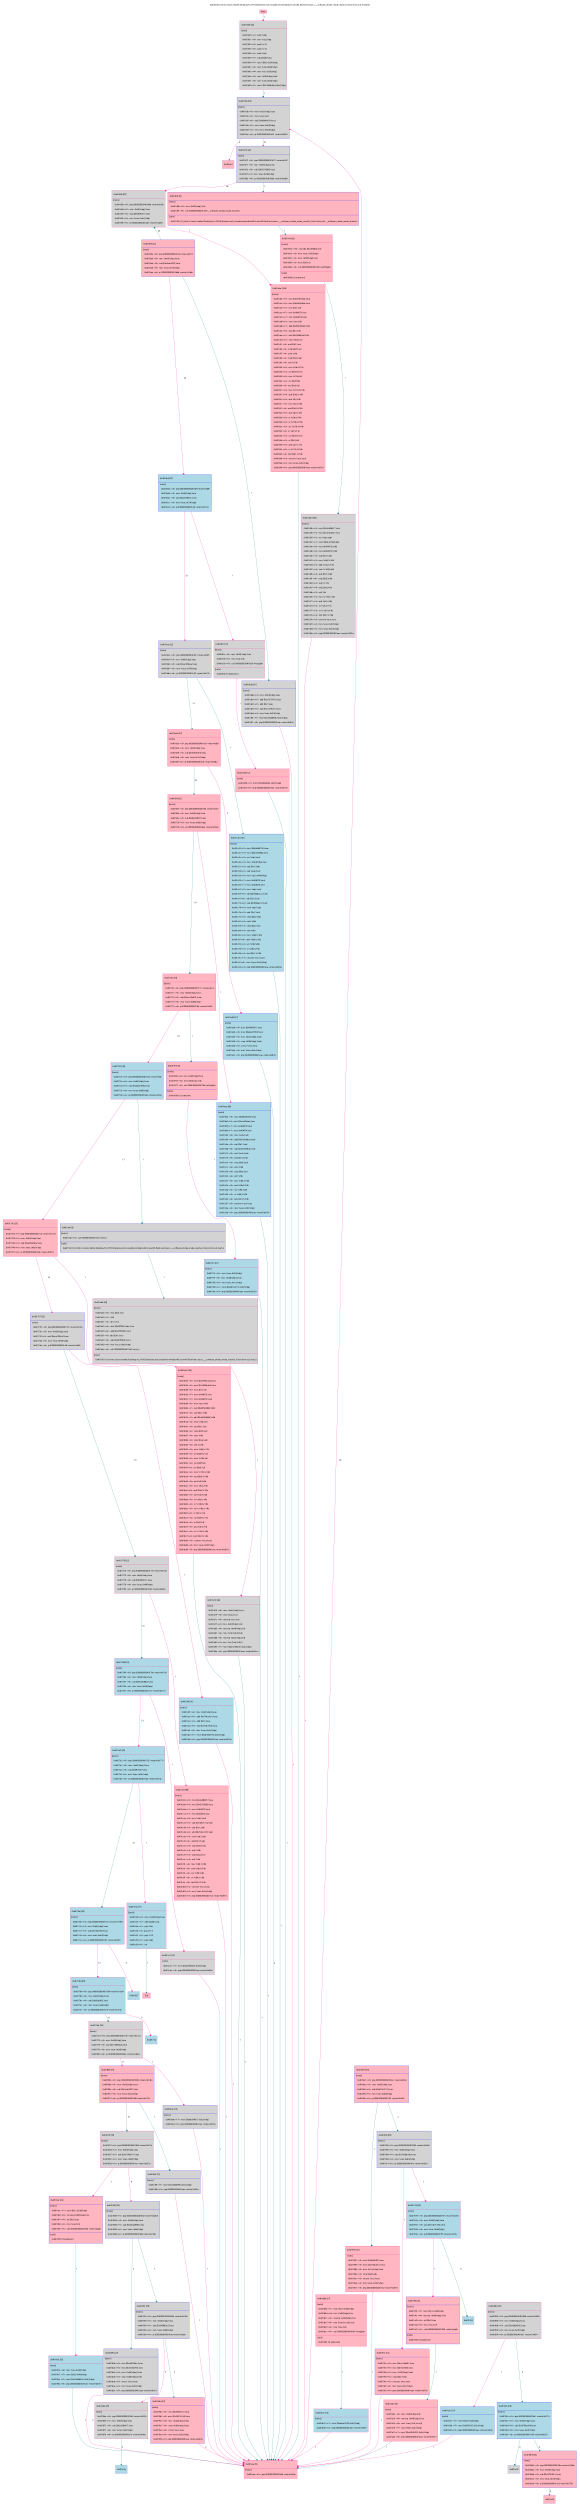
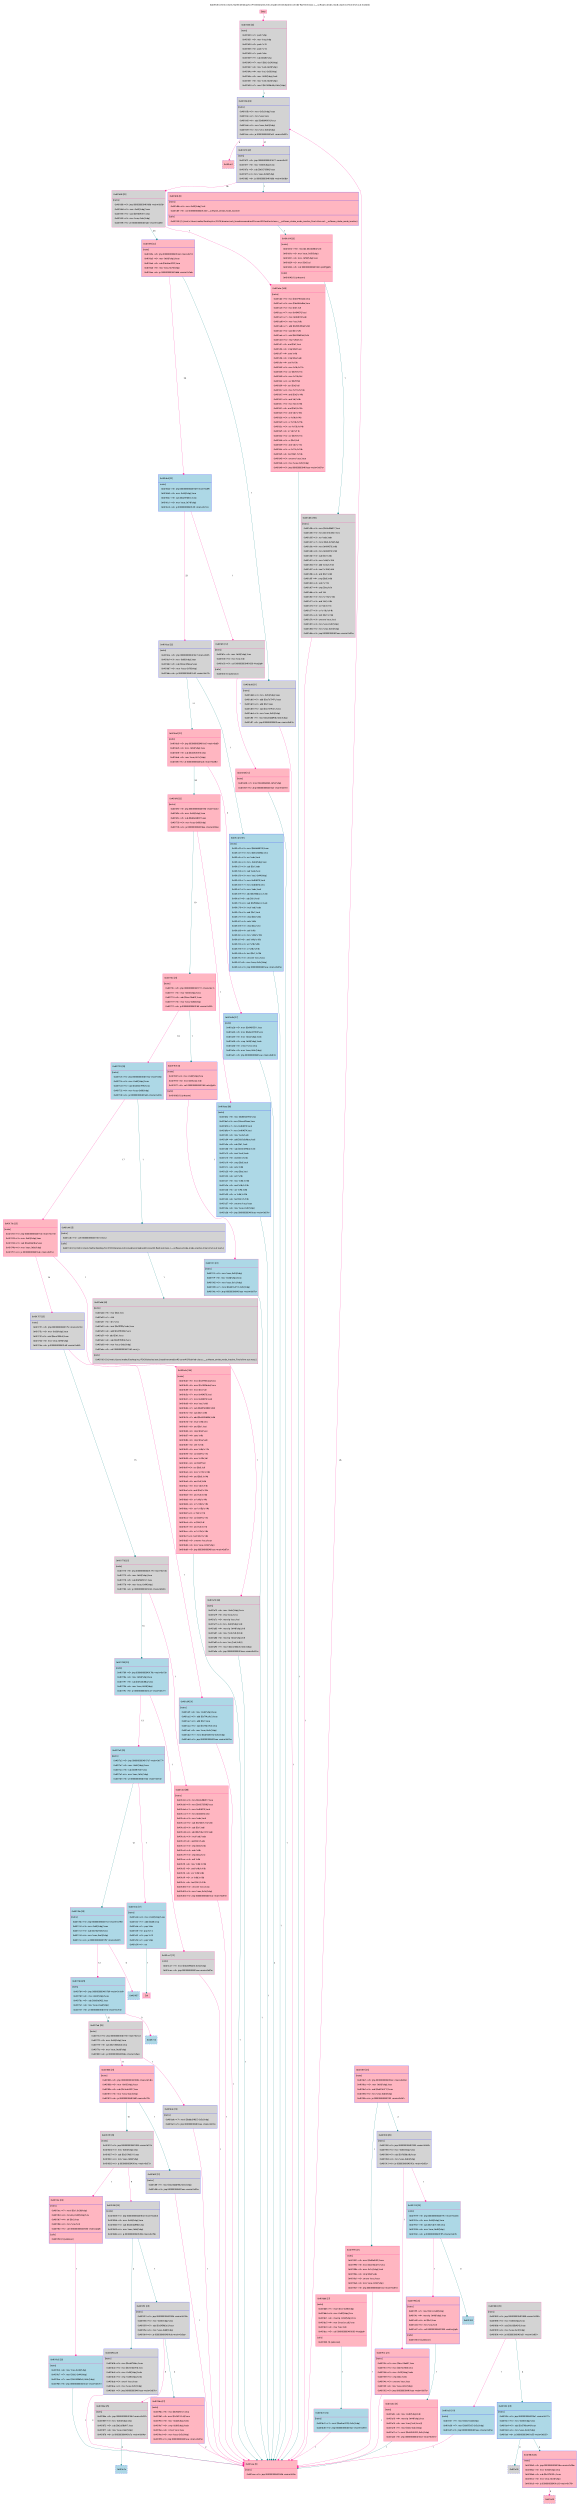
(158, 234) -> (153, 233)
